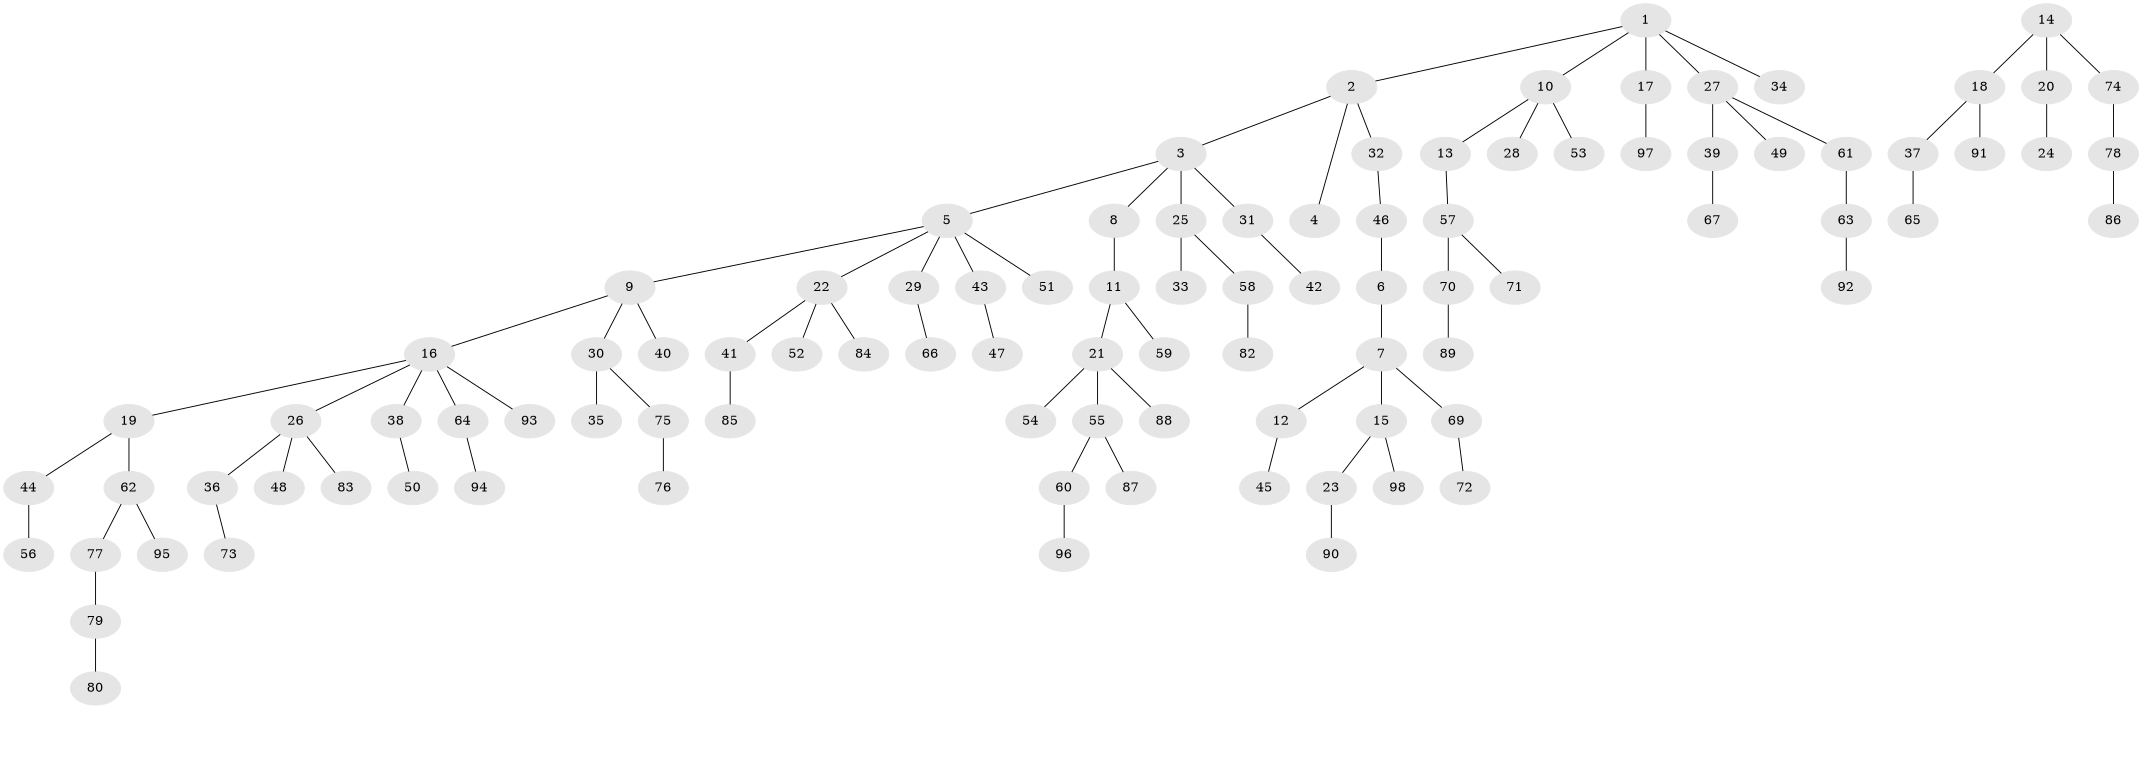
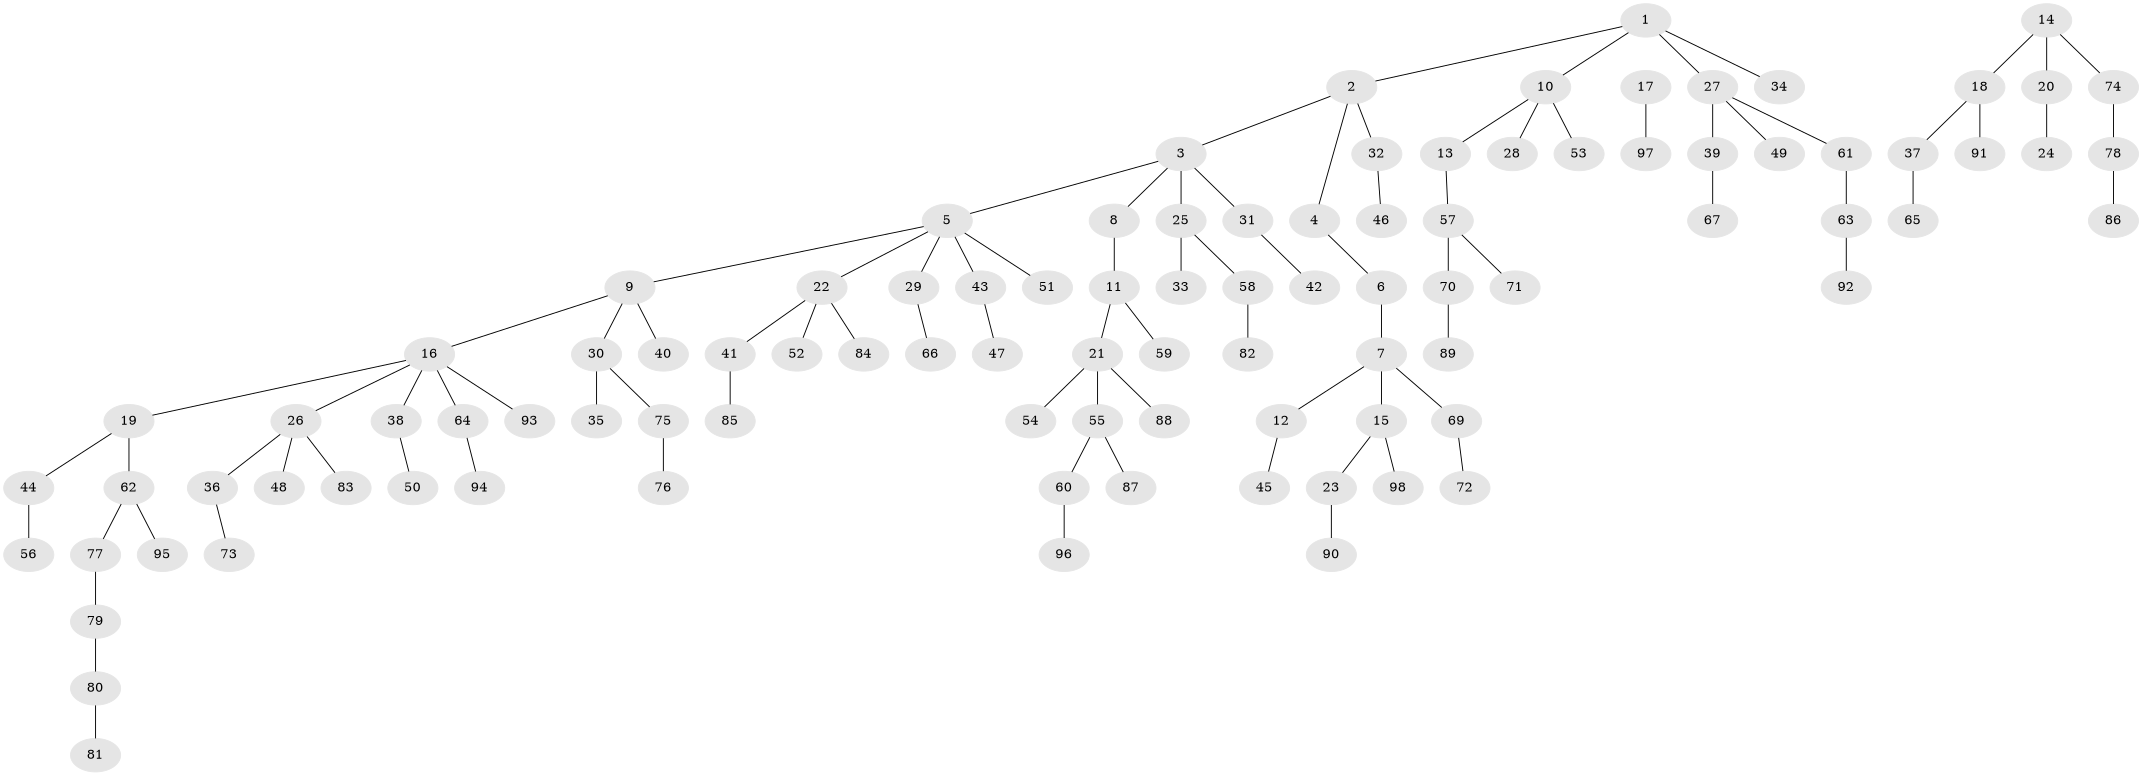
(1646, 54) -> none
(1381, 254) -> (1348, 254)
none -> (96, 755)
